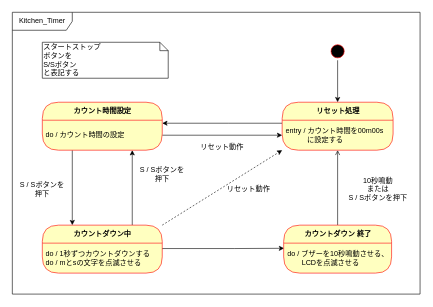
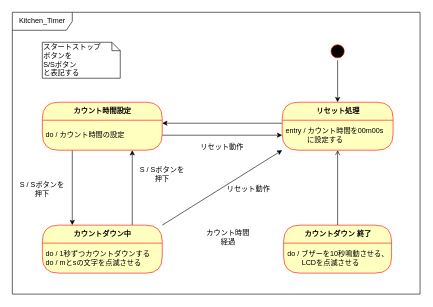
(105, 60) -> (81, 60)
(220, 189) -> (220, 189)
(378, 189) -> none
none -> (228, 237)
(220, 249) -> none
